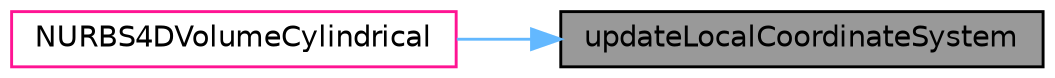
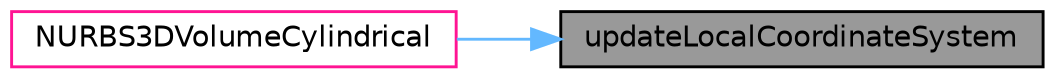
(234, 39) -> (234, 39)
